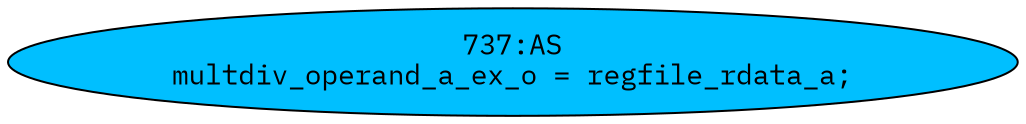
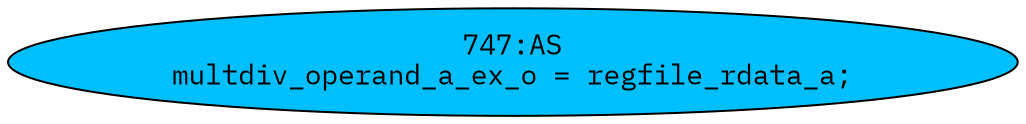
(513, 62) -> (513, 62)
